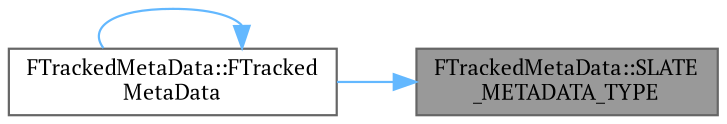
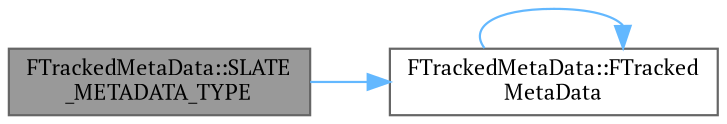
(365, 82) -> (339, 82)
